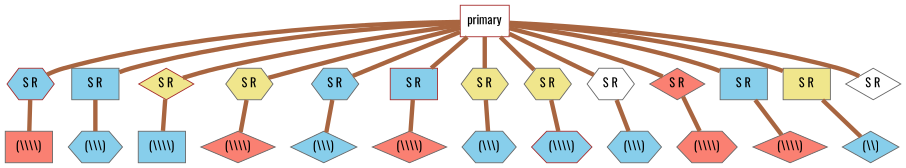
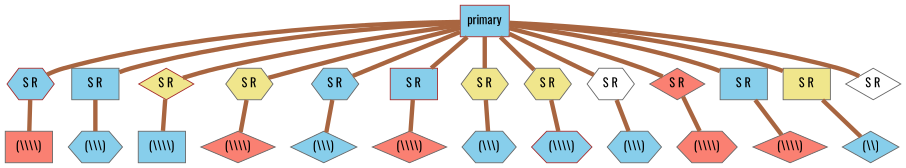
(485, 21) -> (485, 21)
